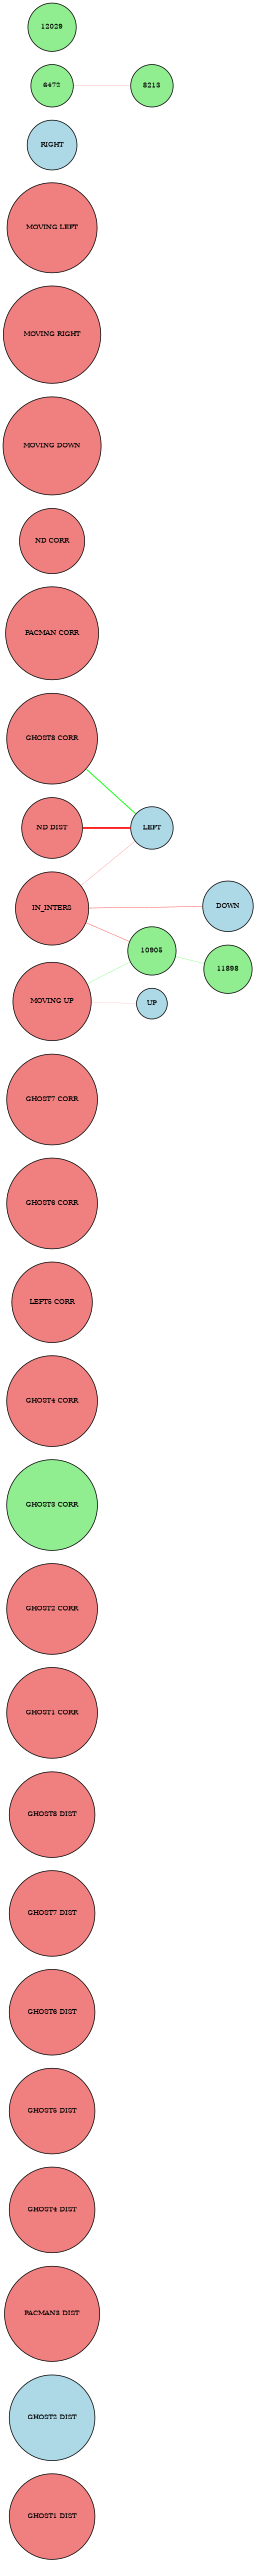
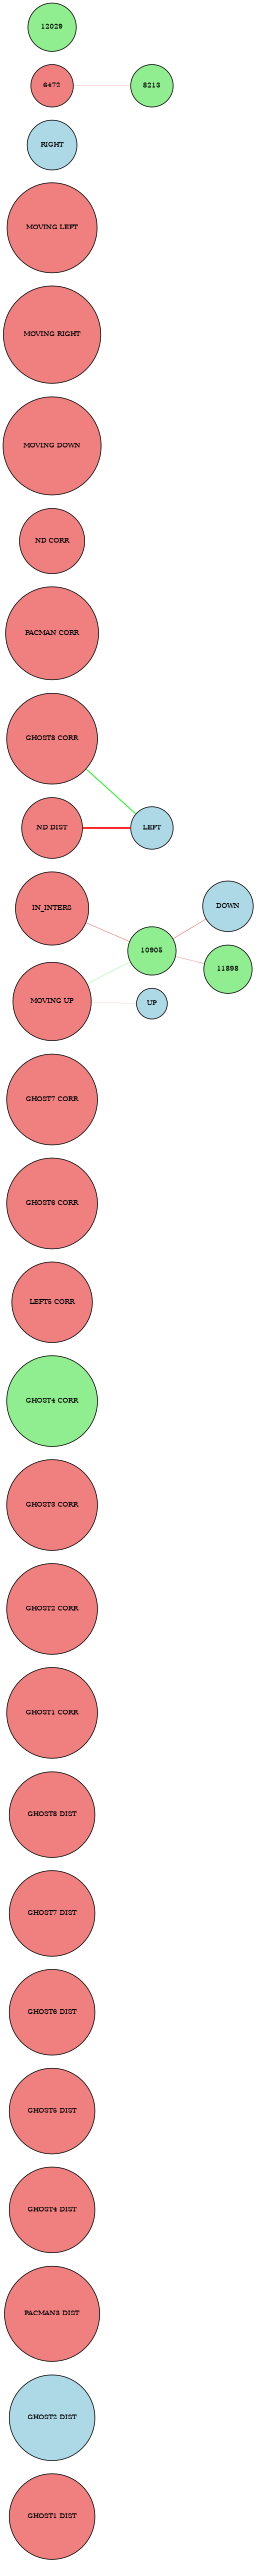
(52, 86) -> (52, 86)
(108, 863) -> none
(146, 907) -> (189, 929)
(190, 960) -> (190, 960)
(52, 1401) -> (52, 1401)
(52, 1505) -> (52, 1505)
